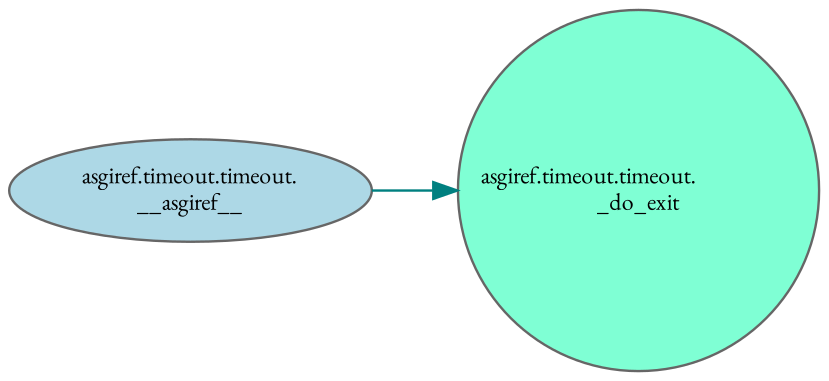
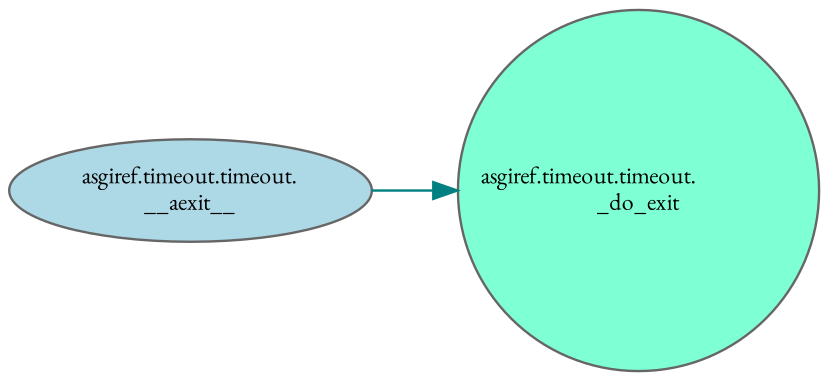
(191, 191) -> (191, 191)
